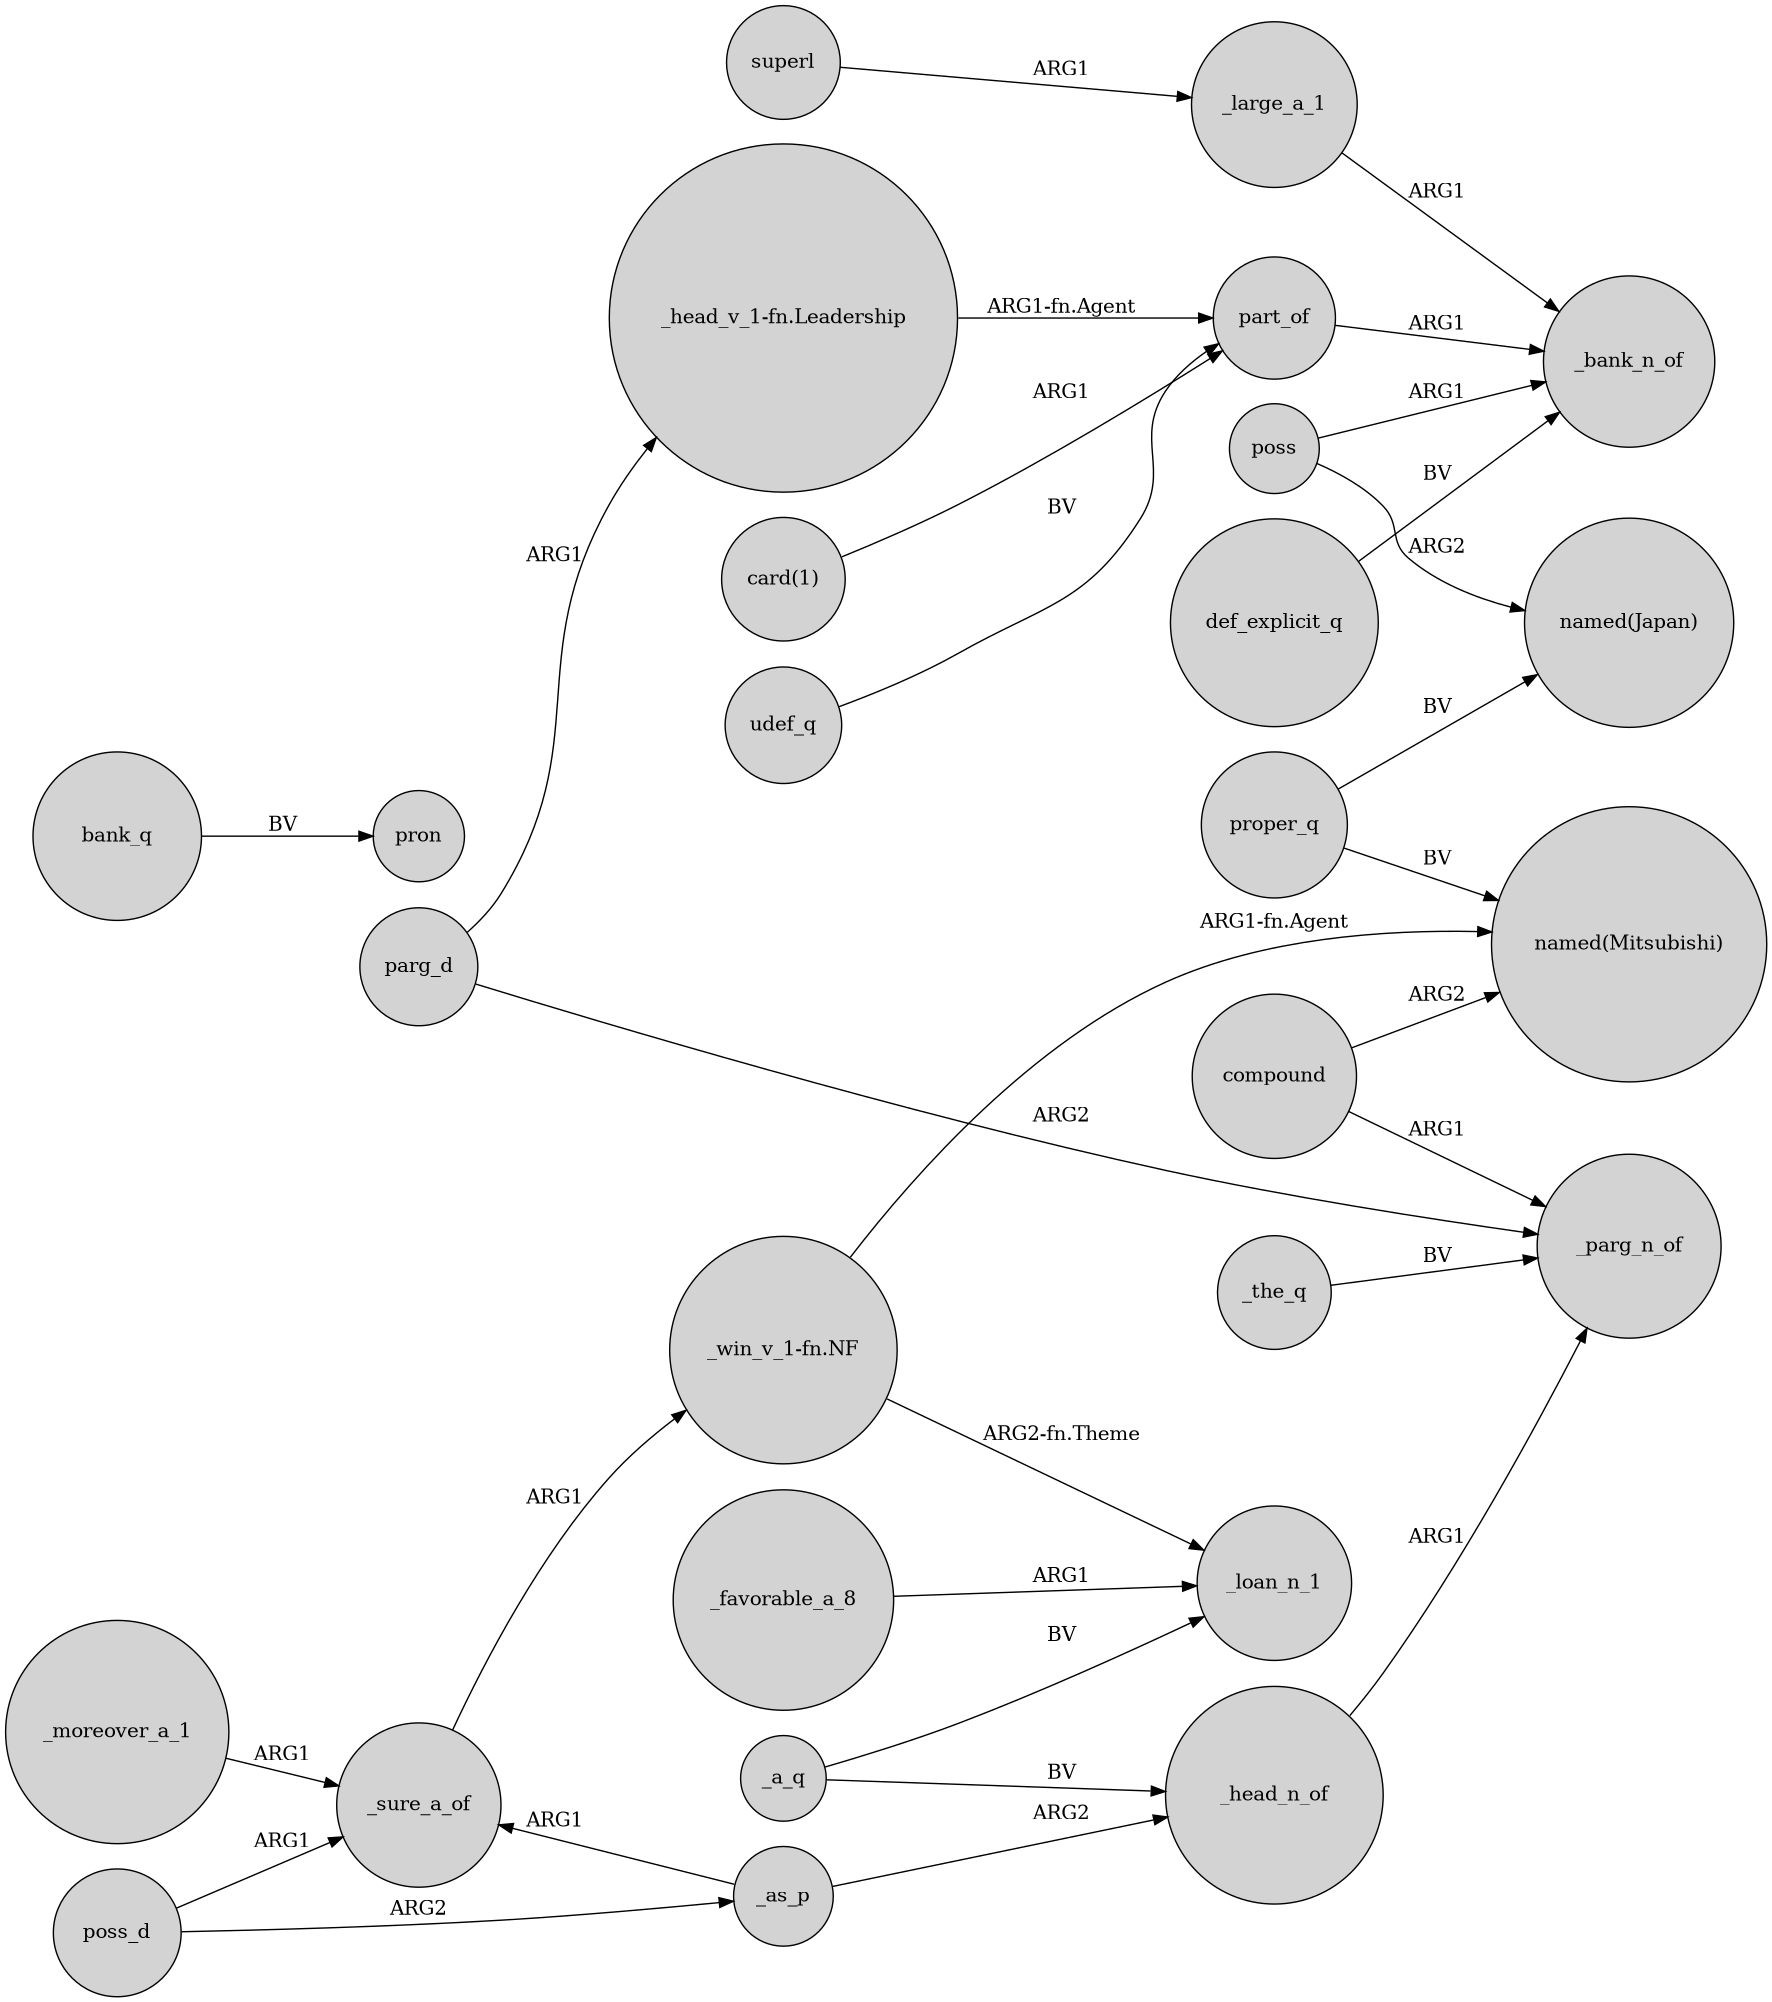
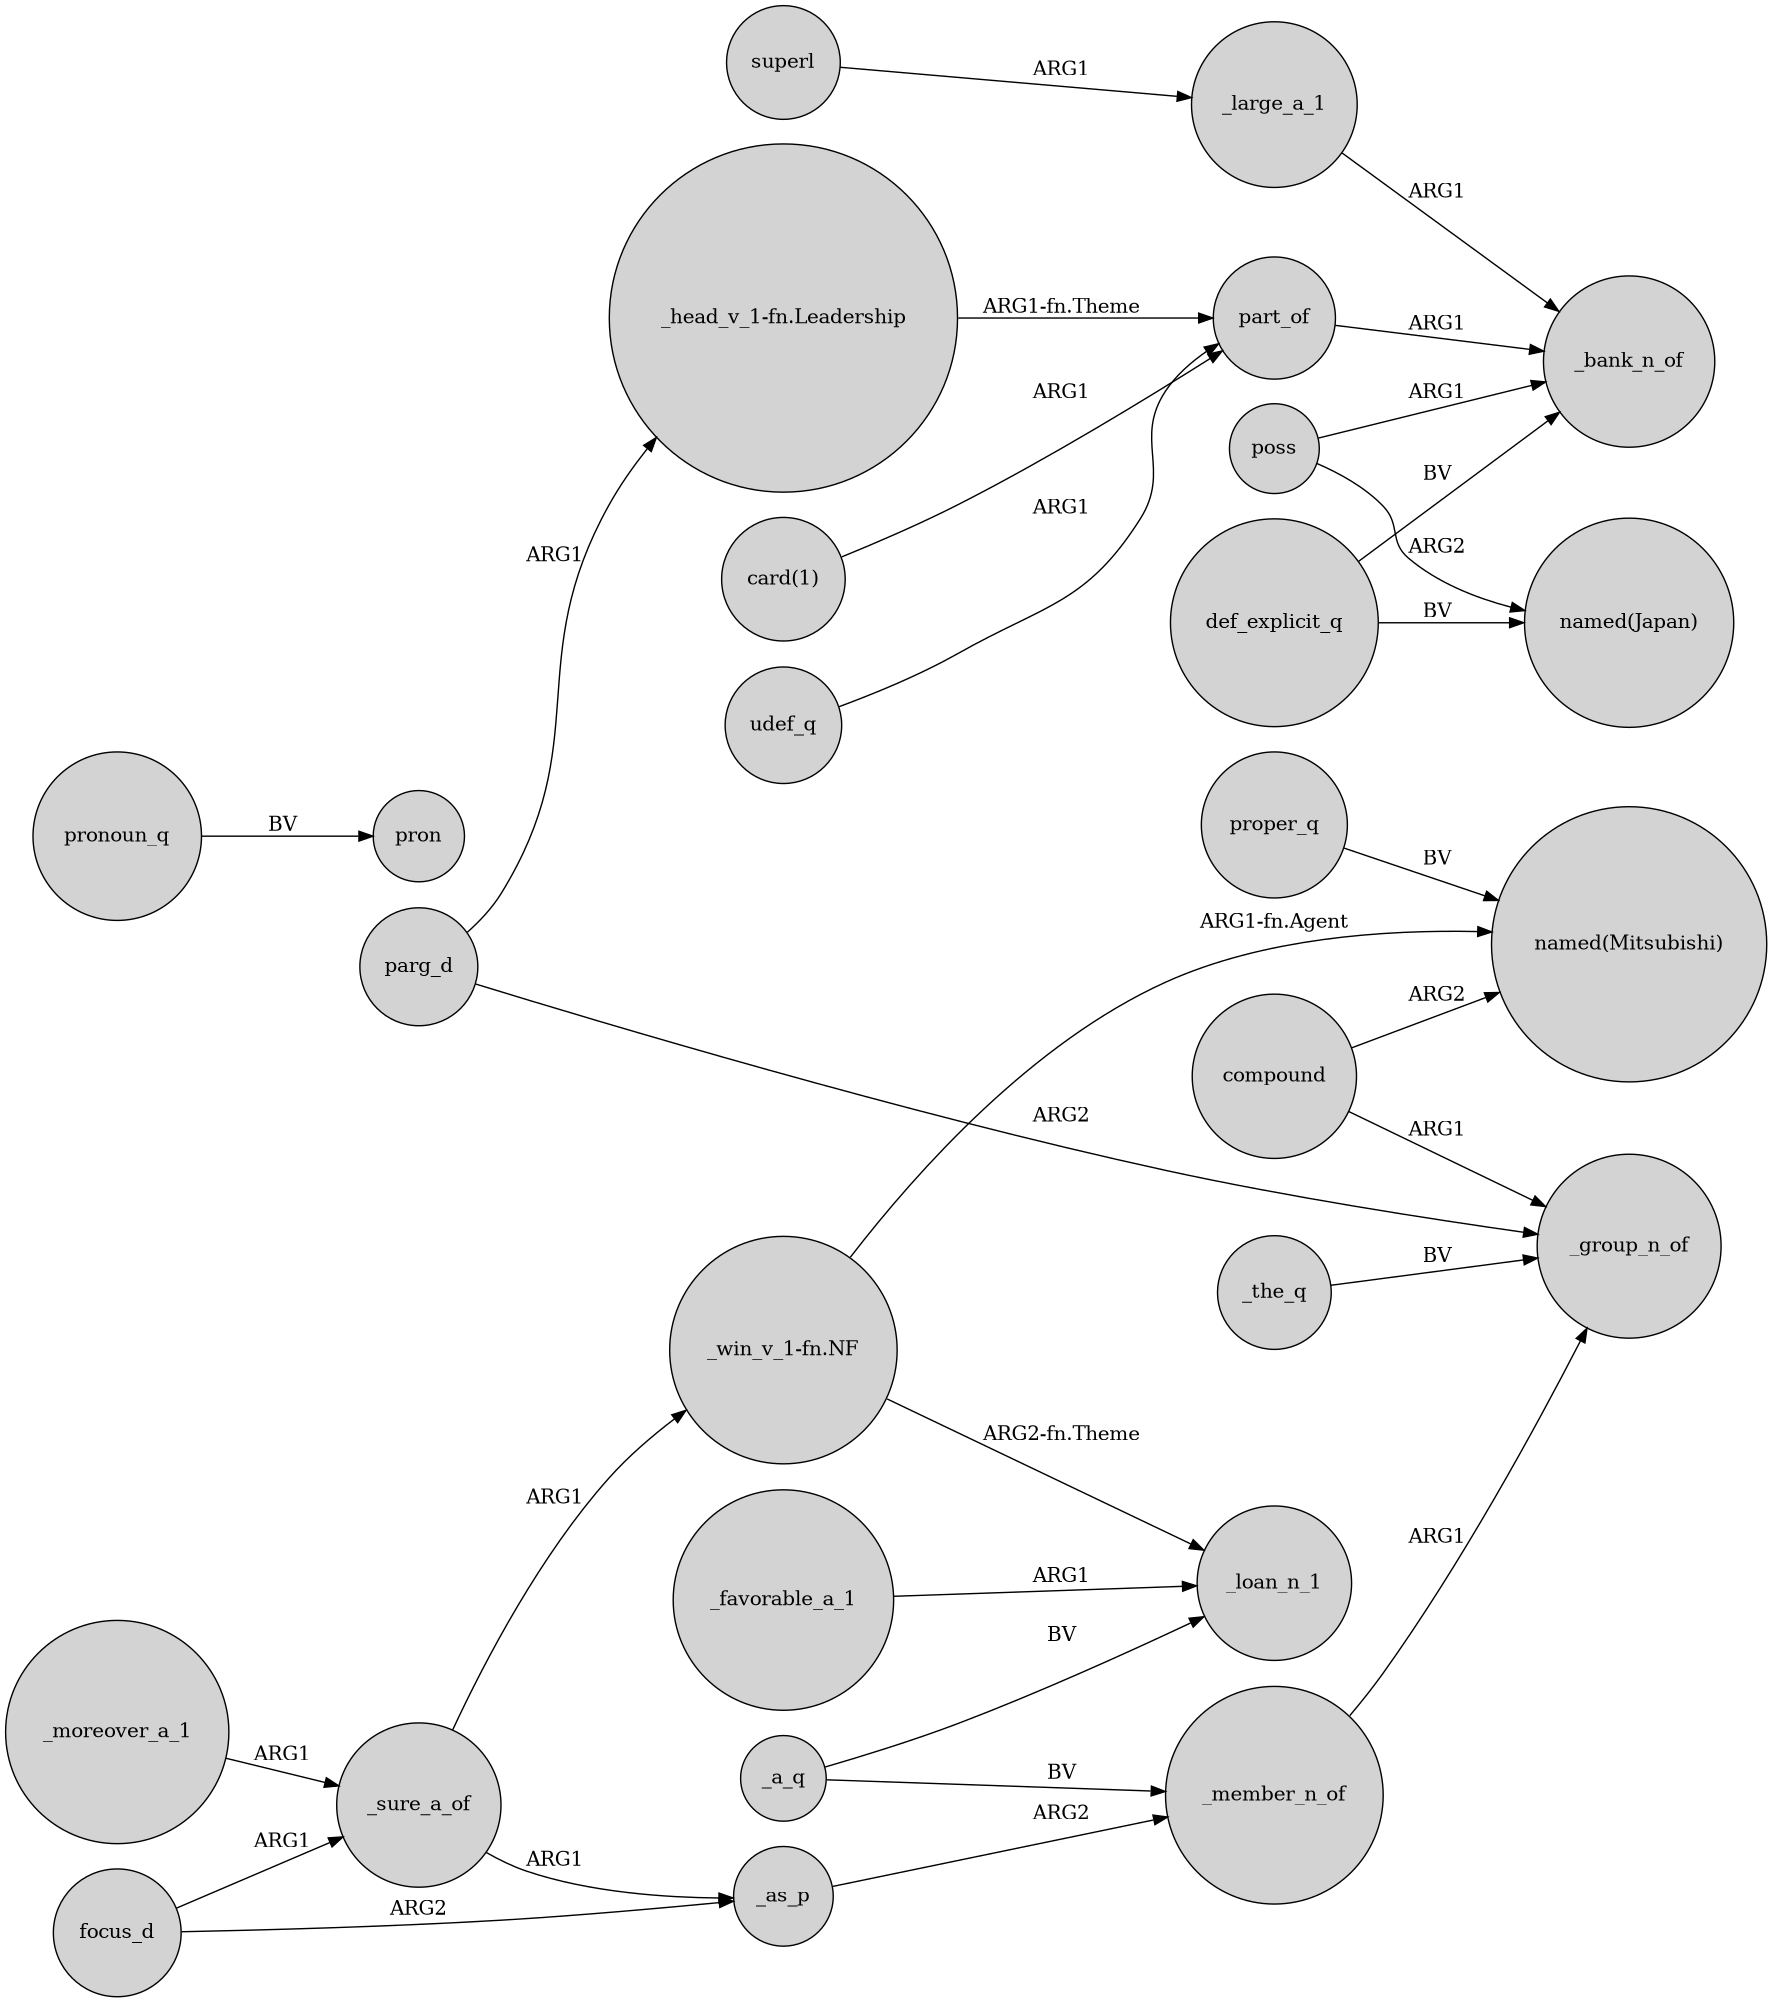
(1062, 308) -> (1062, 308)
(1062, 508) -> (1062, 508)
(1432, 735) -> (1444, 623)
(117, 836) -> (117, 836)
(1629, 1246) -> (1629, 1246)
(783, 1600) -> (783, 1600)
(1274, 1795) -> (1274, 1795)
(623, 1856) -> (600, 1889)
(117, 1933) -> (117, 1933)
